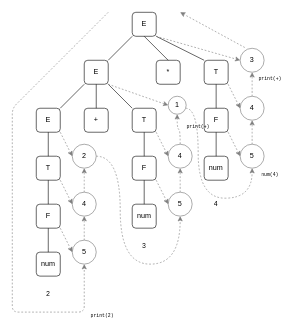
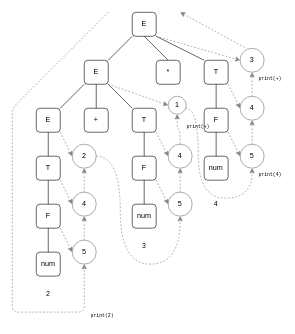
(270, 174) -> (270, 174)
